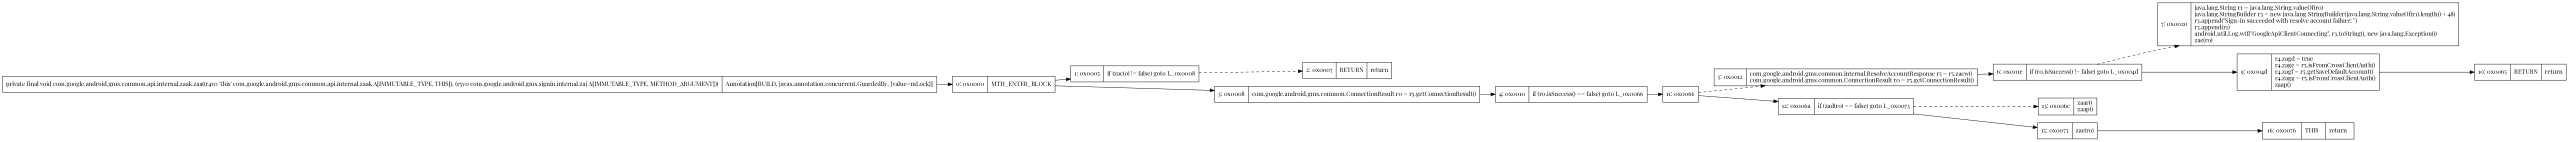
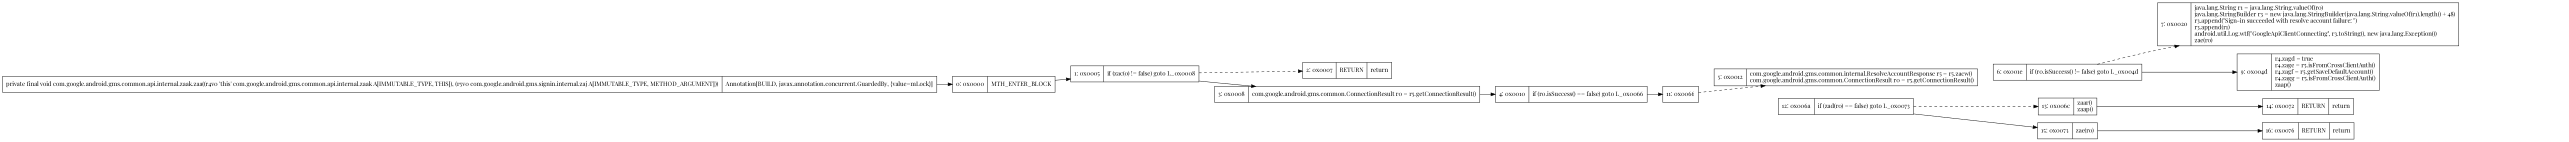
(2520, 72) -> none
(1983, 74) -> none
(1133, 88) -> (1225, 84)
(1736, 98) -> none
none -> (2308, 107)
(2312, 131) -> (2314, 131)
